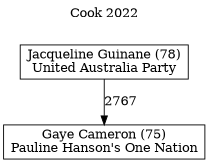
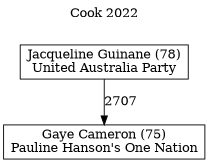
(121, 102) -> (121, 102)
